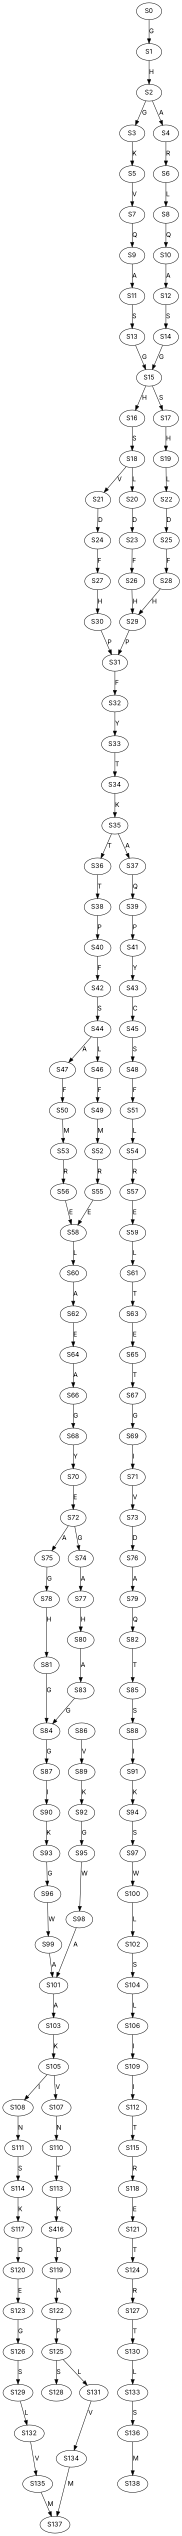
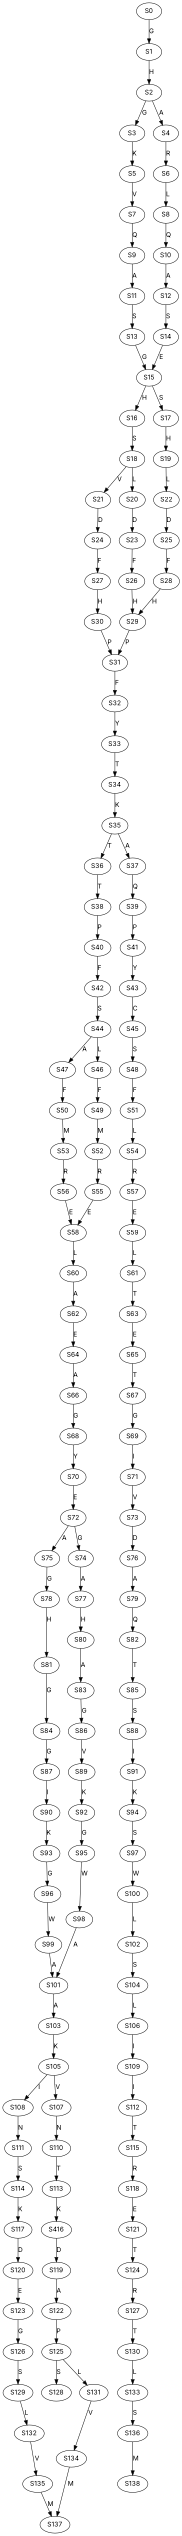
(161, 357) -> (161, 357)
(65, 1709) -> (81, 1709)
